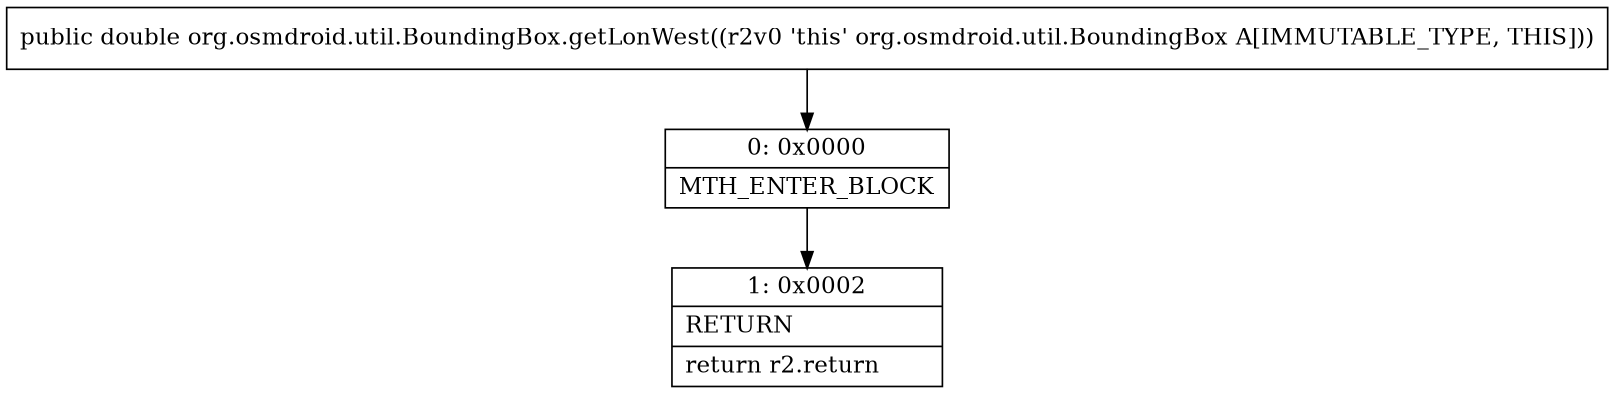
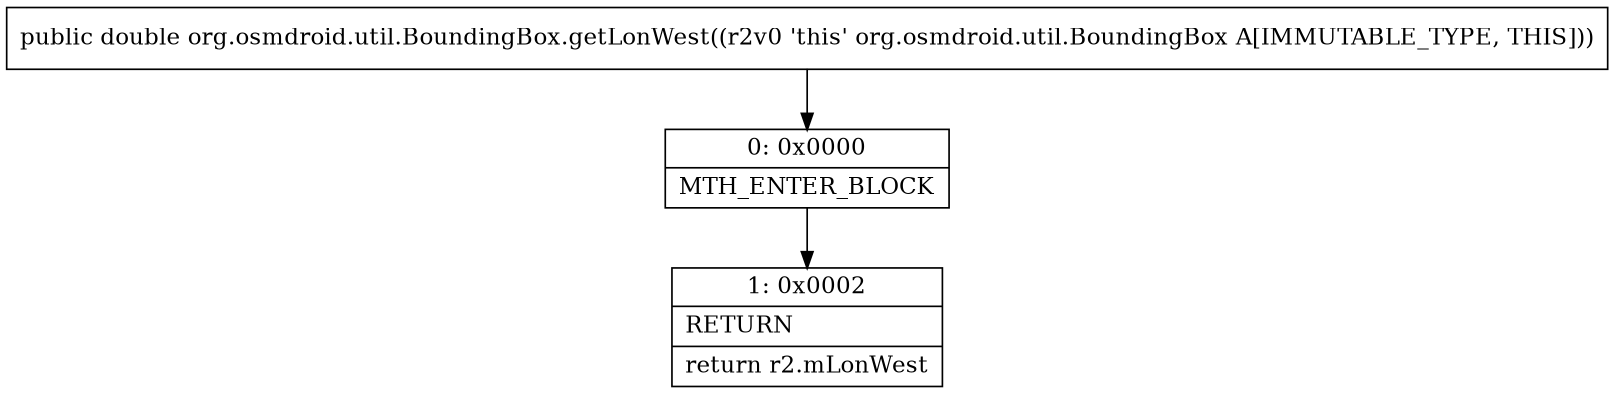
(783, 366) -> (807, 366)
